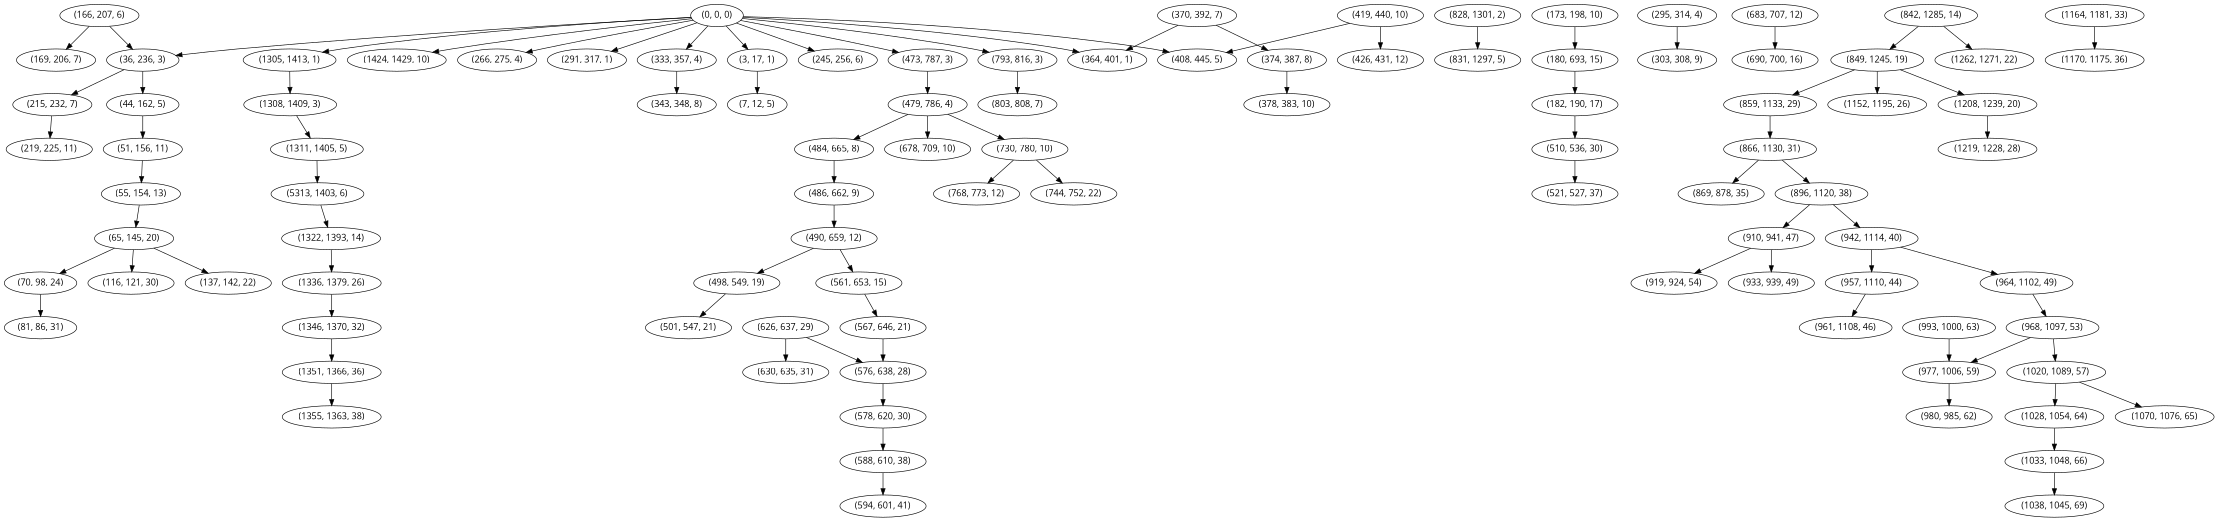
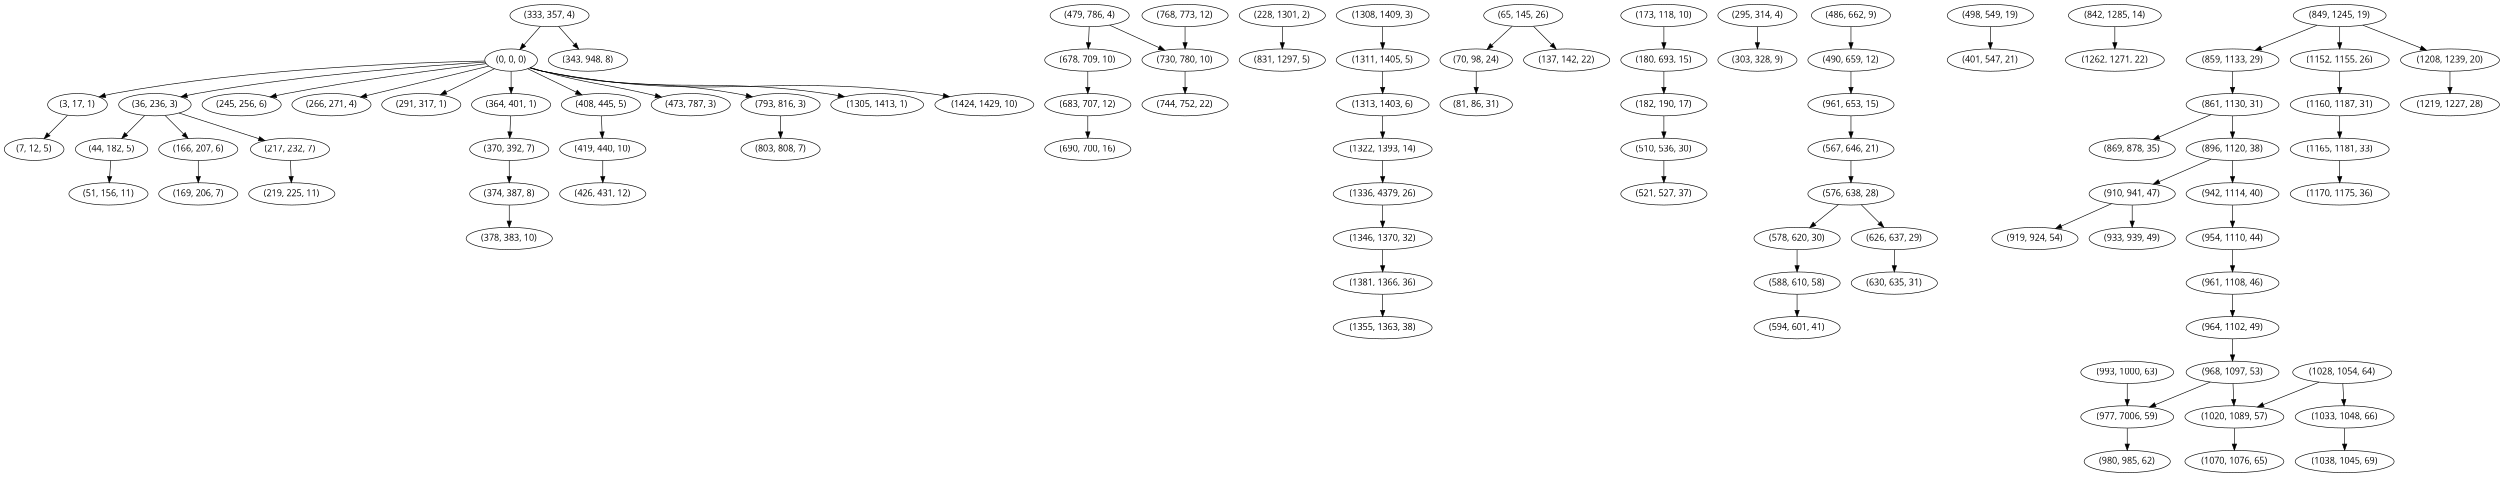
(1478, 15) -> (1282, 15)
(1575, 15) -> (1664, 15)
(2095, 15) -> (2340, 149)
(699, 35) -> (532, 36)
(119, 36) -> (174, 125)
(1155, 36) -> (510, 124)
(1907, 36) -> none
(1291, 37) -> (602, 124)
(497, 60) -> (331, 105)
(1677, 60) -> (1757, 60)
(290, 79) -> none
(928, 79) -> none
none -> (1088, 79)
(52, 105) -> (290, 149)
(143, 105) -> (112, 149)
(677, 105) -> (588, 60)
(1877, 105) -> (2340, 60)
none -> (2340, 105)
(834, 149) -> none
(1770, 149) -> (2233, 105)
(1987, 149) -> (2450, 105)
(1003, 169) -> (1185, 35)
(141, 194) -> none
(317, 194) -> (1383, 105)
(134, 238) -> (1523, 15)
(788, 259) -> none
(1946, 260) -> (2233, 302)
(131, 283) -> none
(332, 283) -> (1383, 194)
(859, 283) -> (1851, 105)
(1872, 283) -> (2233, 238)
(689, 328) -> (1990, 60)
(831, 349) -> (1870, 214)
(332, 372) -> (1383, 283)
(1949, 372) -> (2127, 417)
(2055, 392) -> (2291, 393)
(883, 461) -> (1797, 283)
